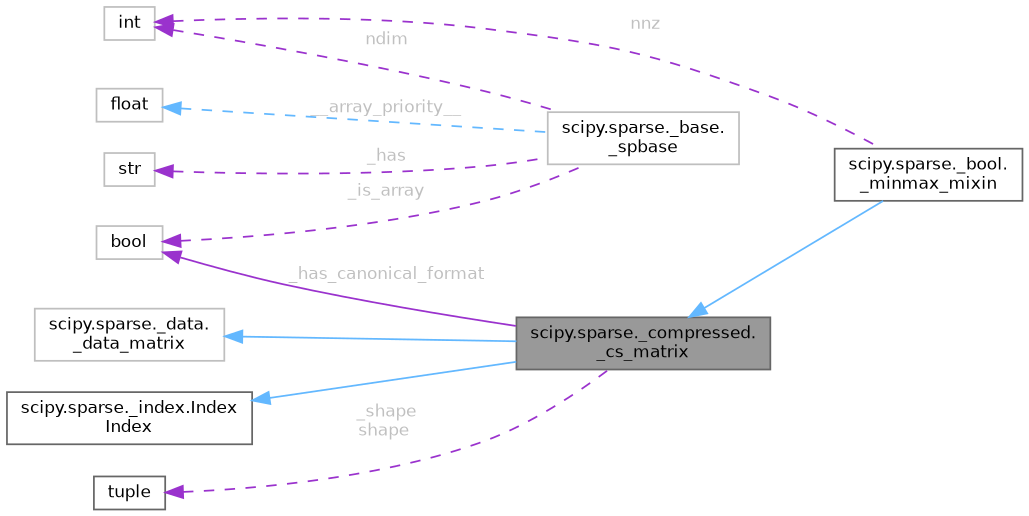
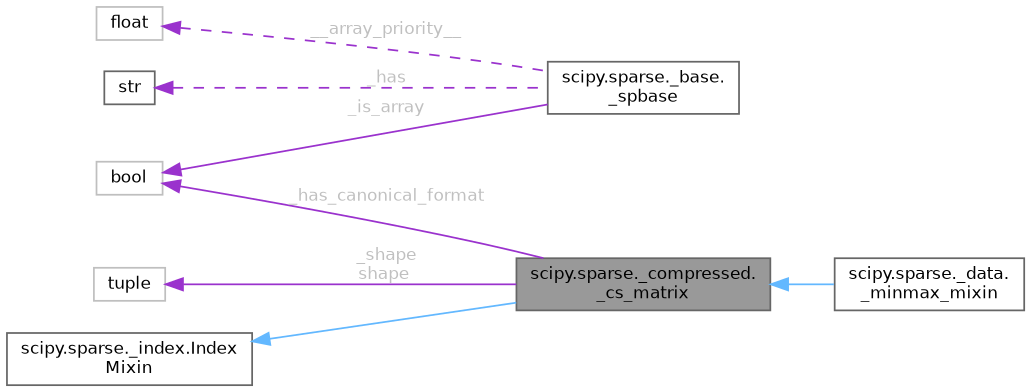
(130, 23) -> none
(364, 120) -> (364, 47)
(643, 138) -> (643, 88)
(130, 170) -> (130, 88)
(929, 175) -> (929, 284)
(387, 220) -> (364, 137)
(130, 335) -> none
(130, 418) -> (130, 359)
(406, 464) -> (350, 284)
(130, 493) -> (130, 284)
